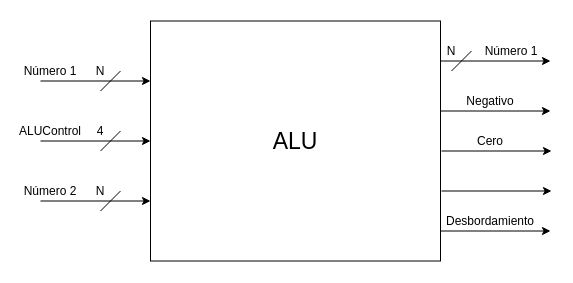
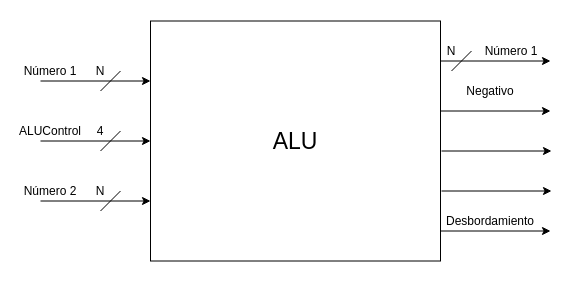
(491, 101) -> (491, 91)
(491, 141) -> none
